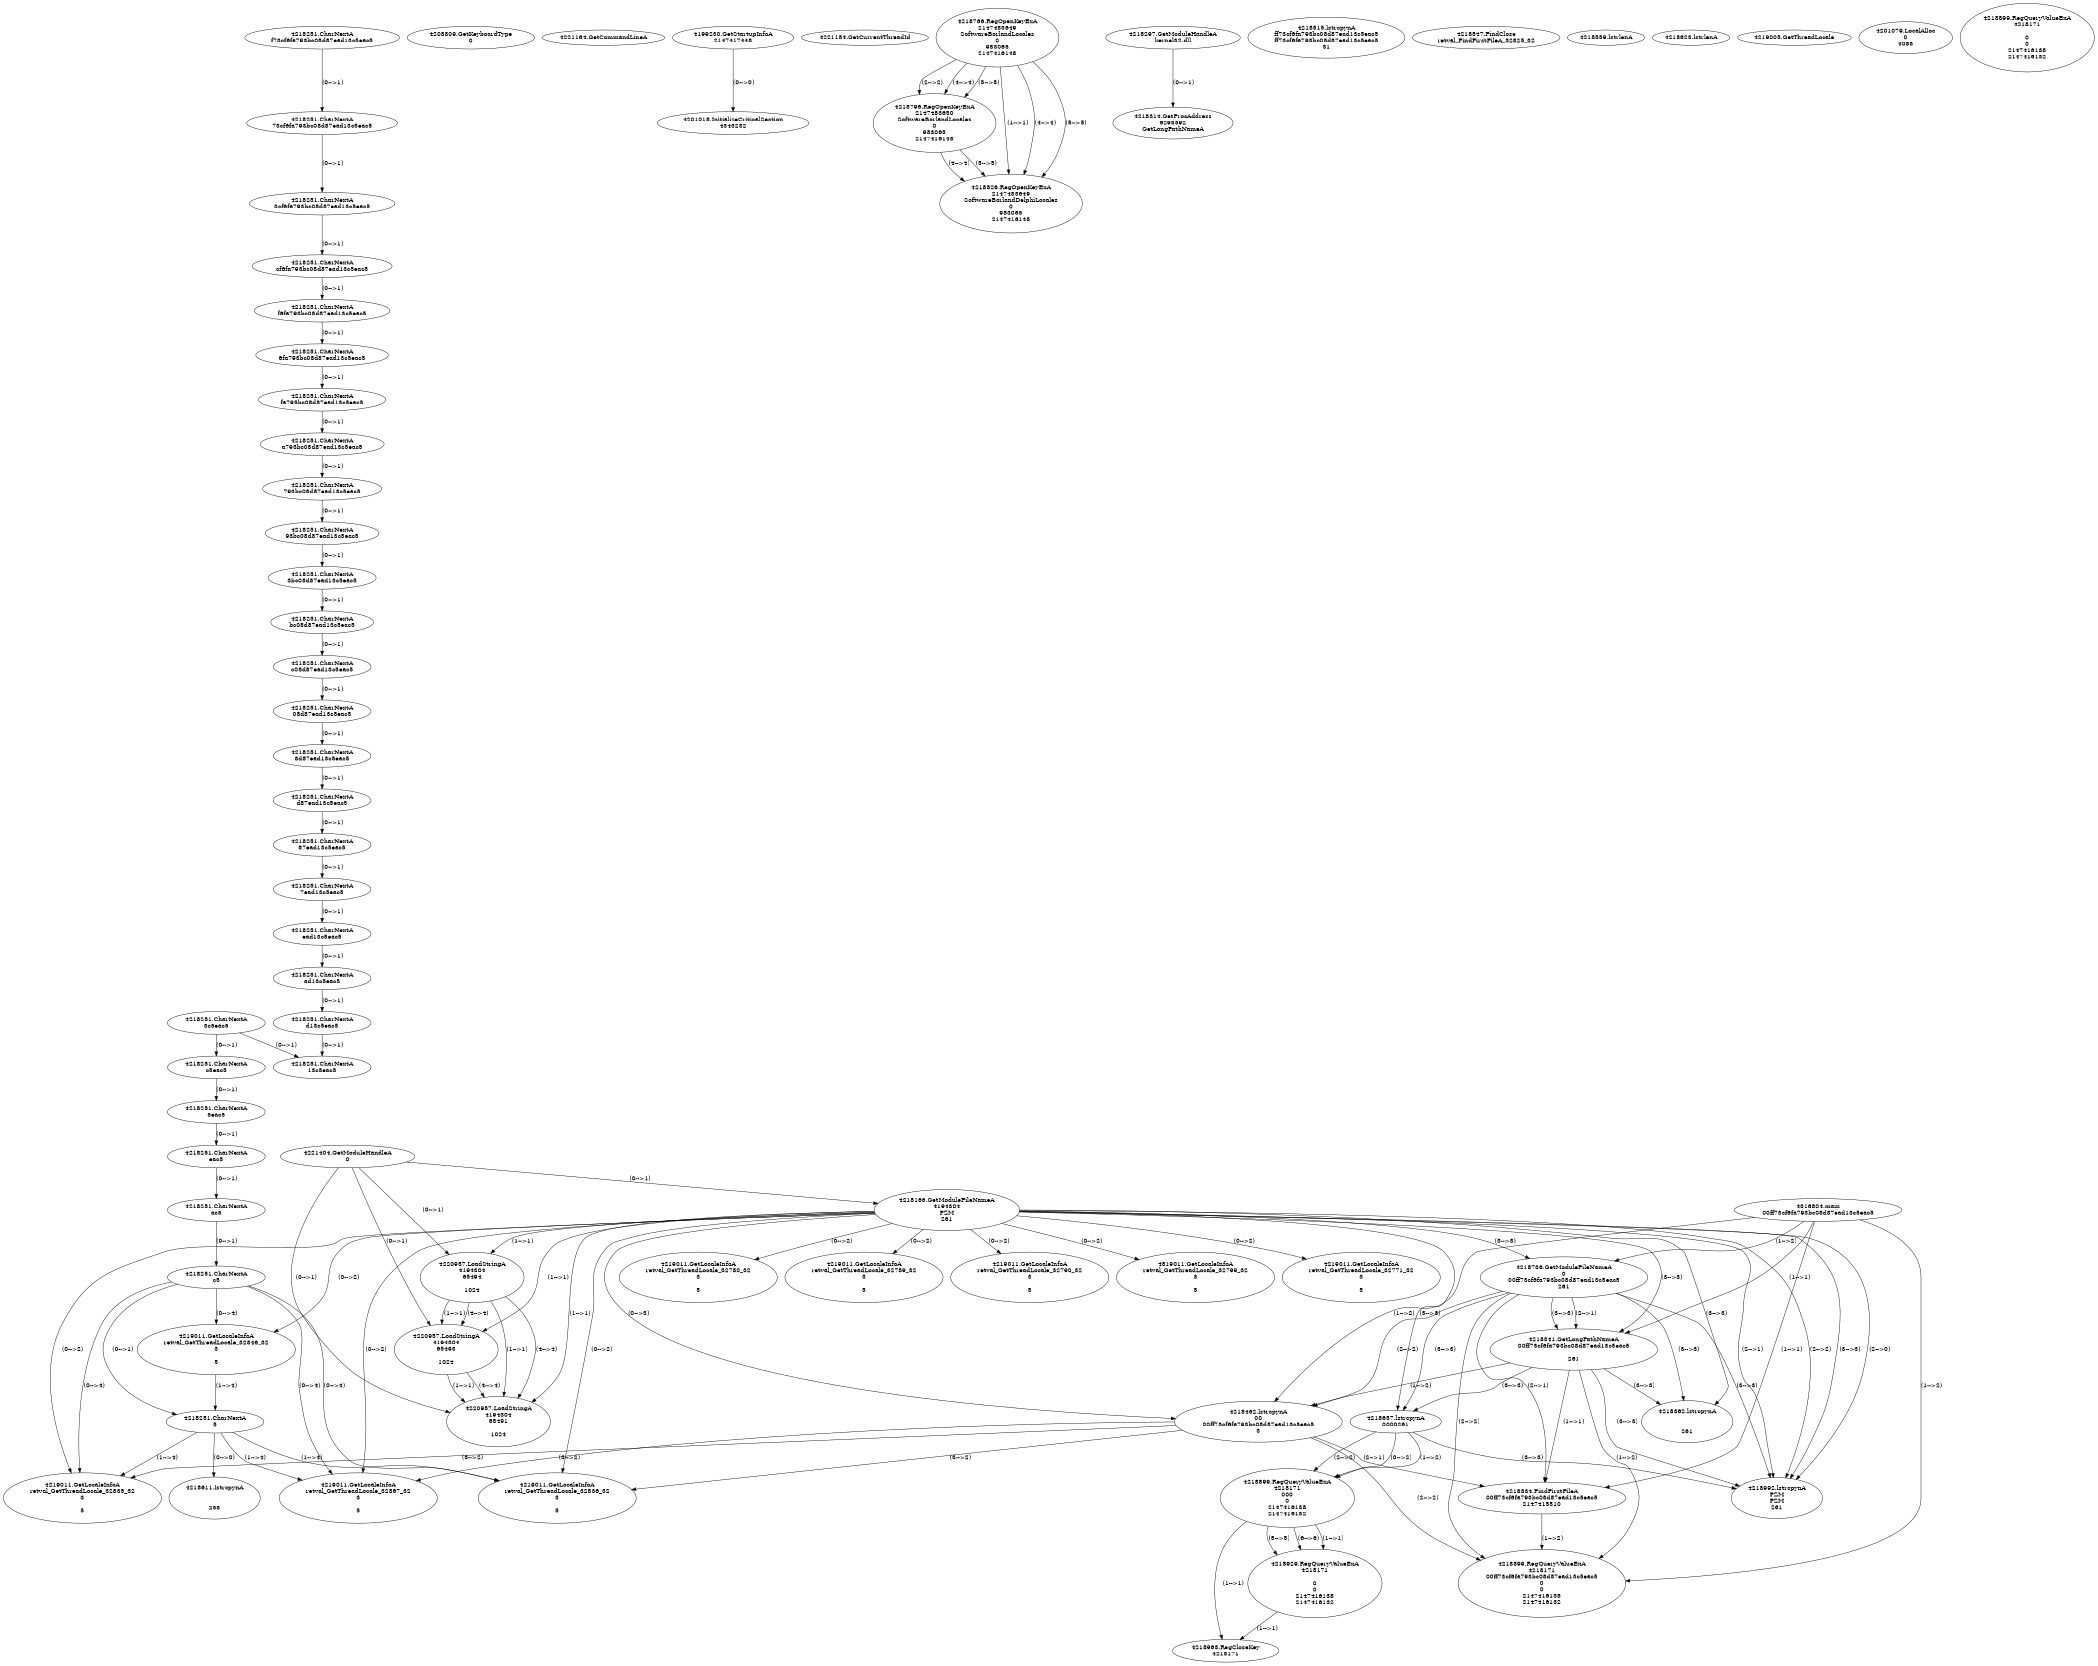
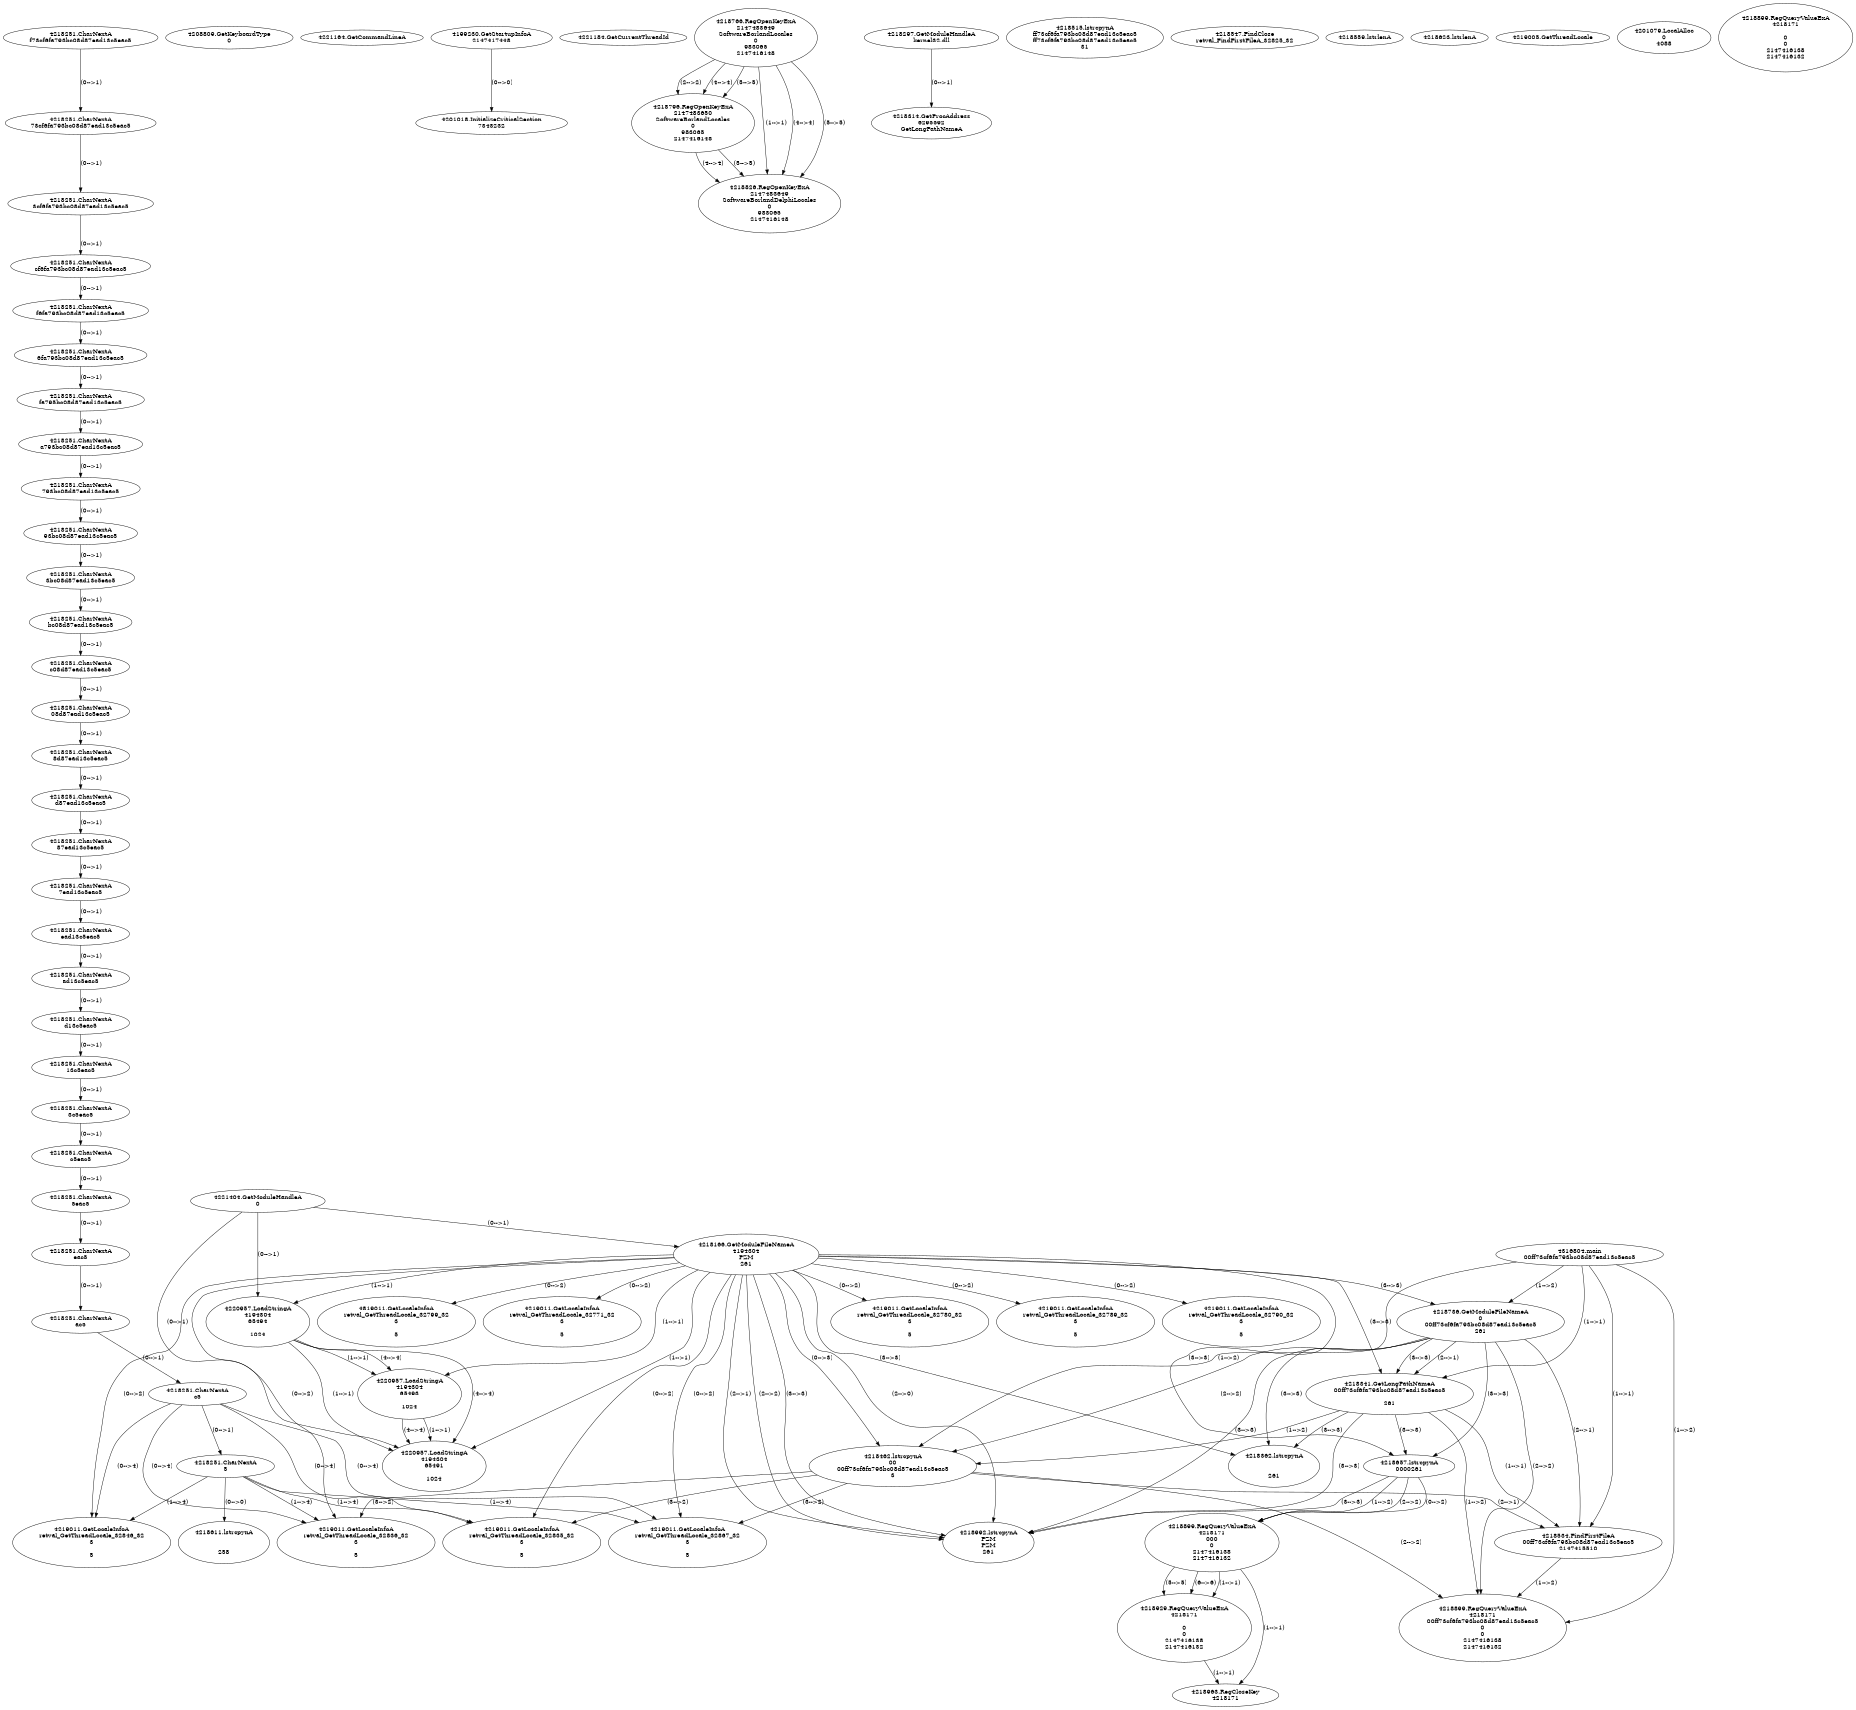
(733, 123) -> (492, 123)
(267, 1044) -> (81, 1087)
(387, 1246) -> none
(216, 1390) -> (171, 1498)
